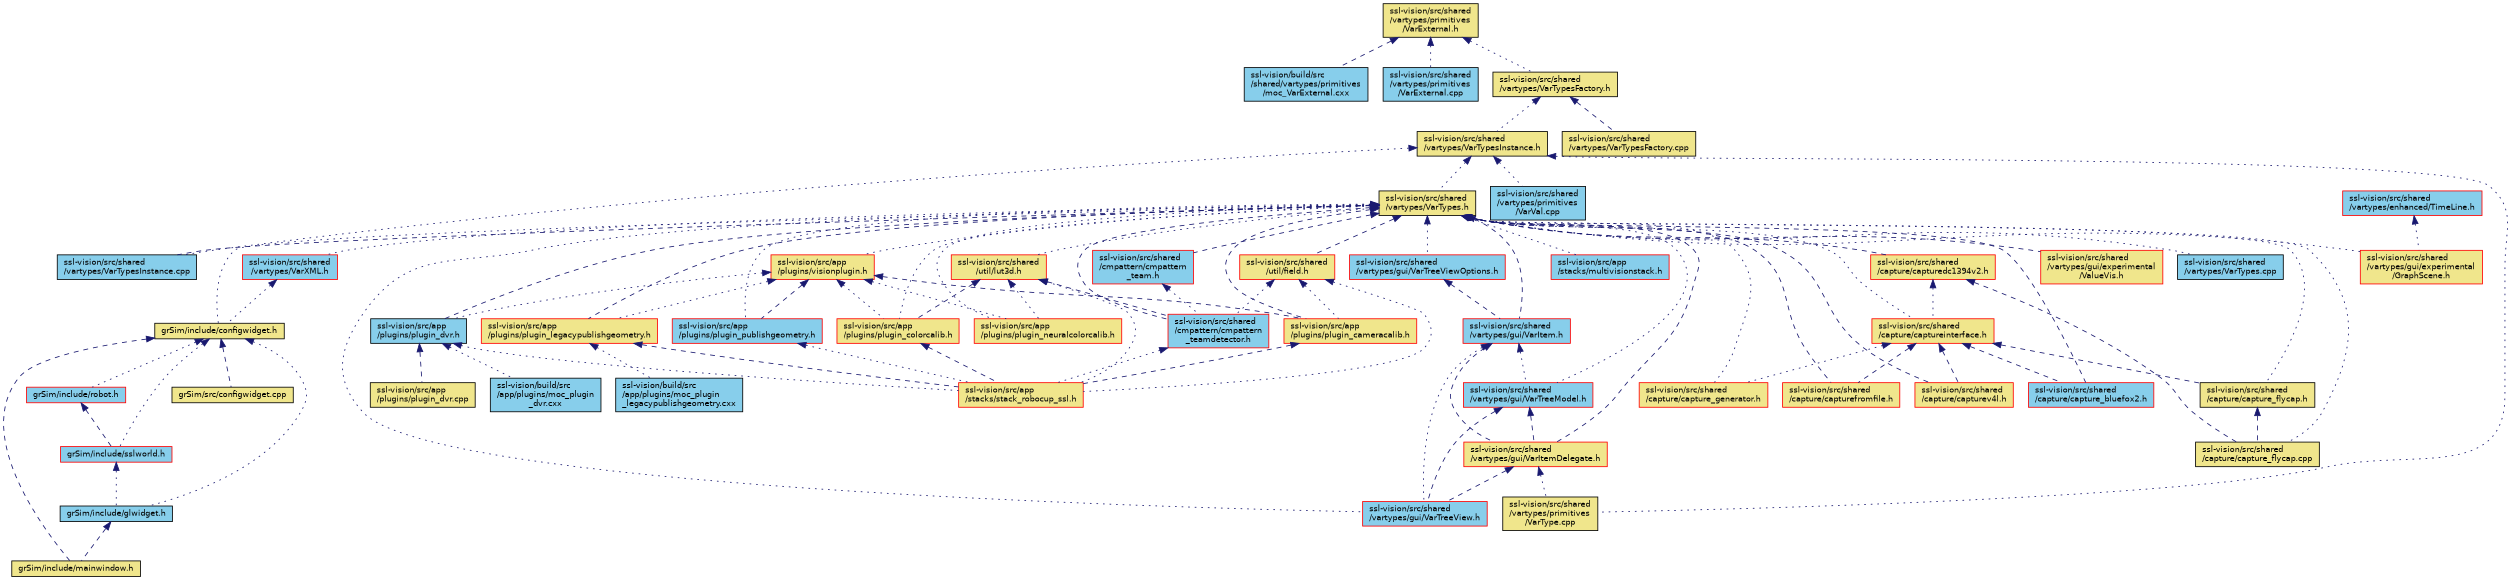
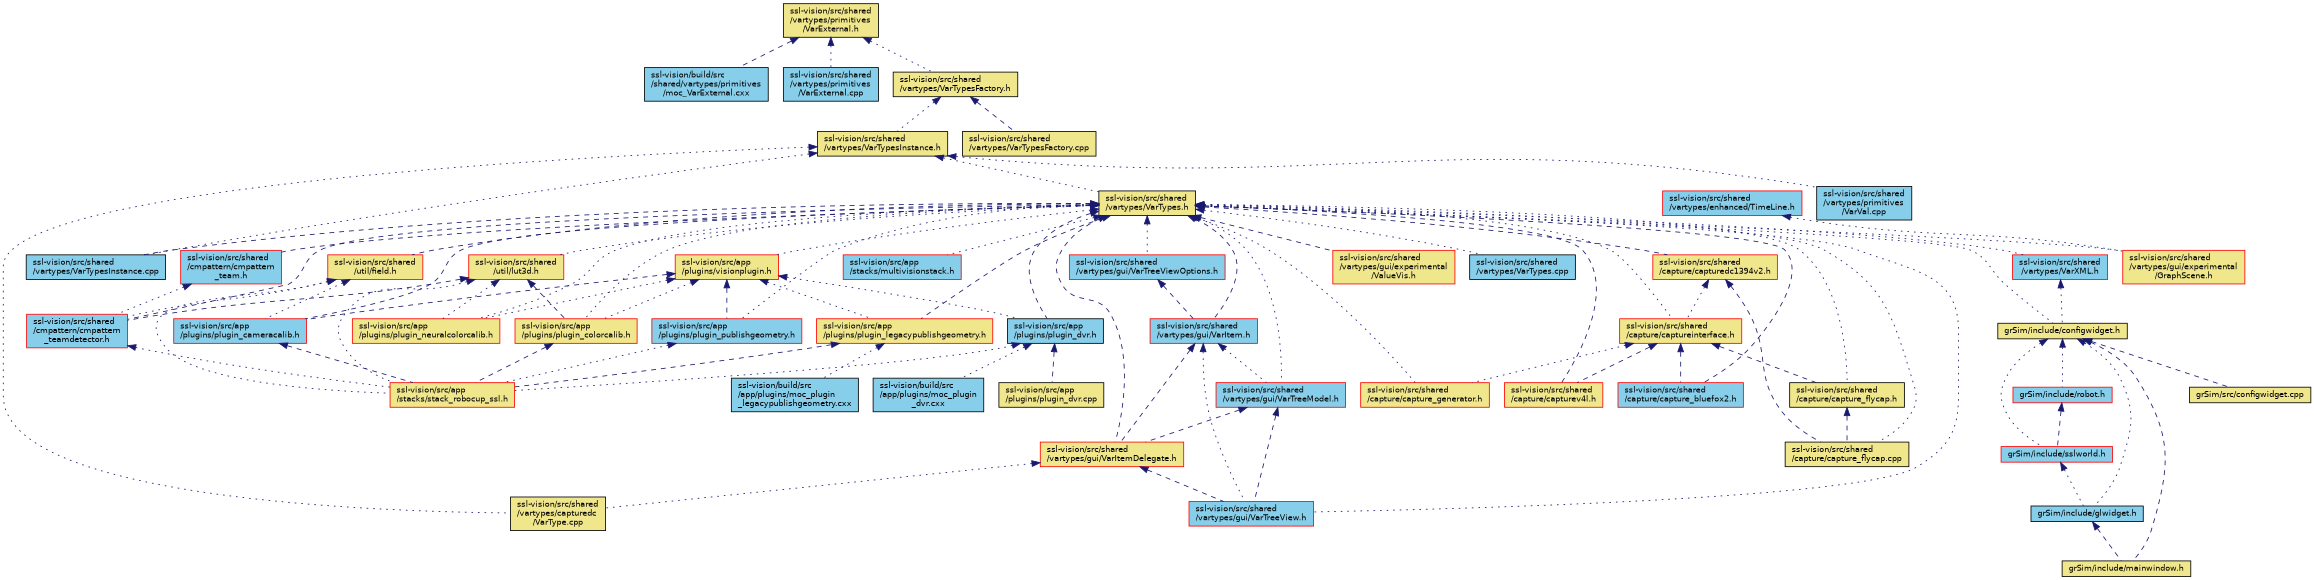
(1350, 331) -> (240, 331)
(1841, 395) -> none
(1550, 514) -> (558, 514)
